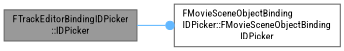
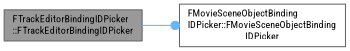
(71, 25) -> (73, 25)
